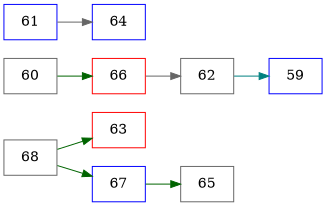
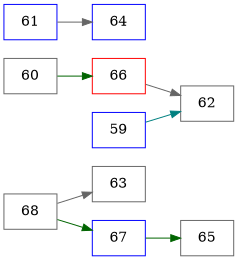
(247, 76) -> (158, 118)
(119, 130) -> (119, 184)
(70, 145) -> (70, 199)
